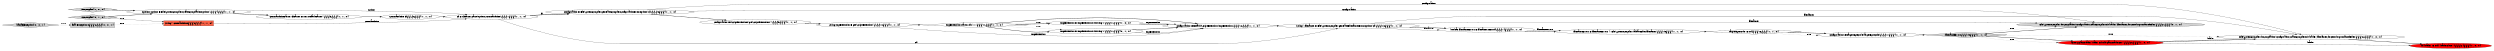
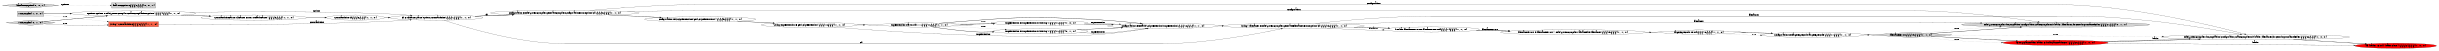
(93, 10) -> (31, 14)
(64, 24) -> (65, 4)
(138, 24) -> (72, 18)
